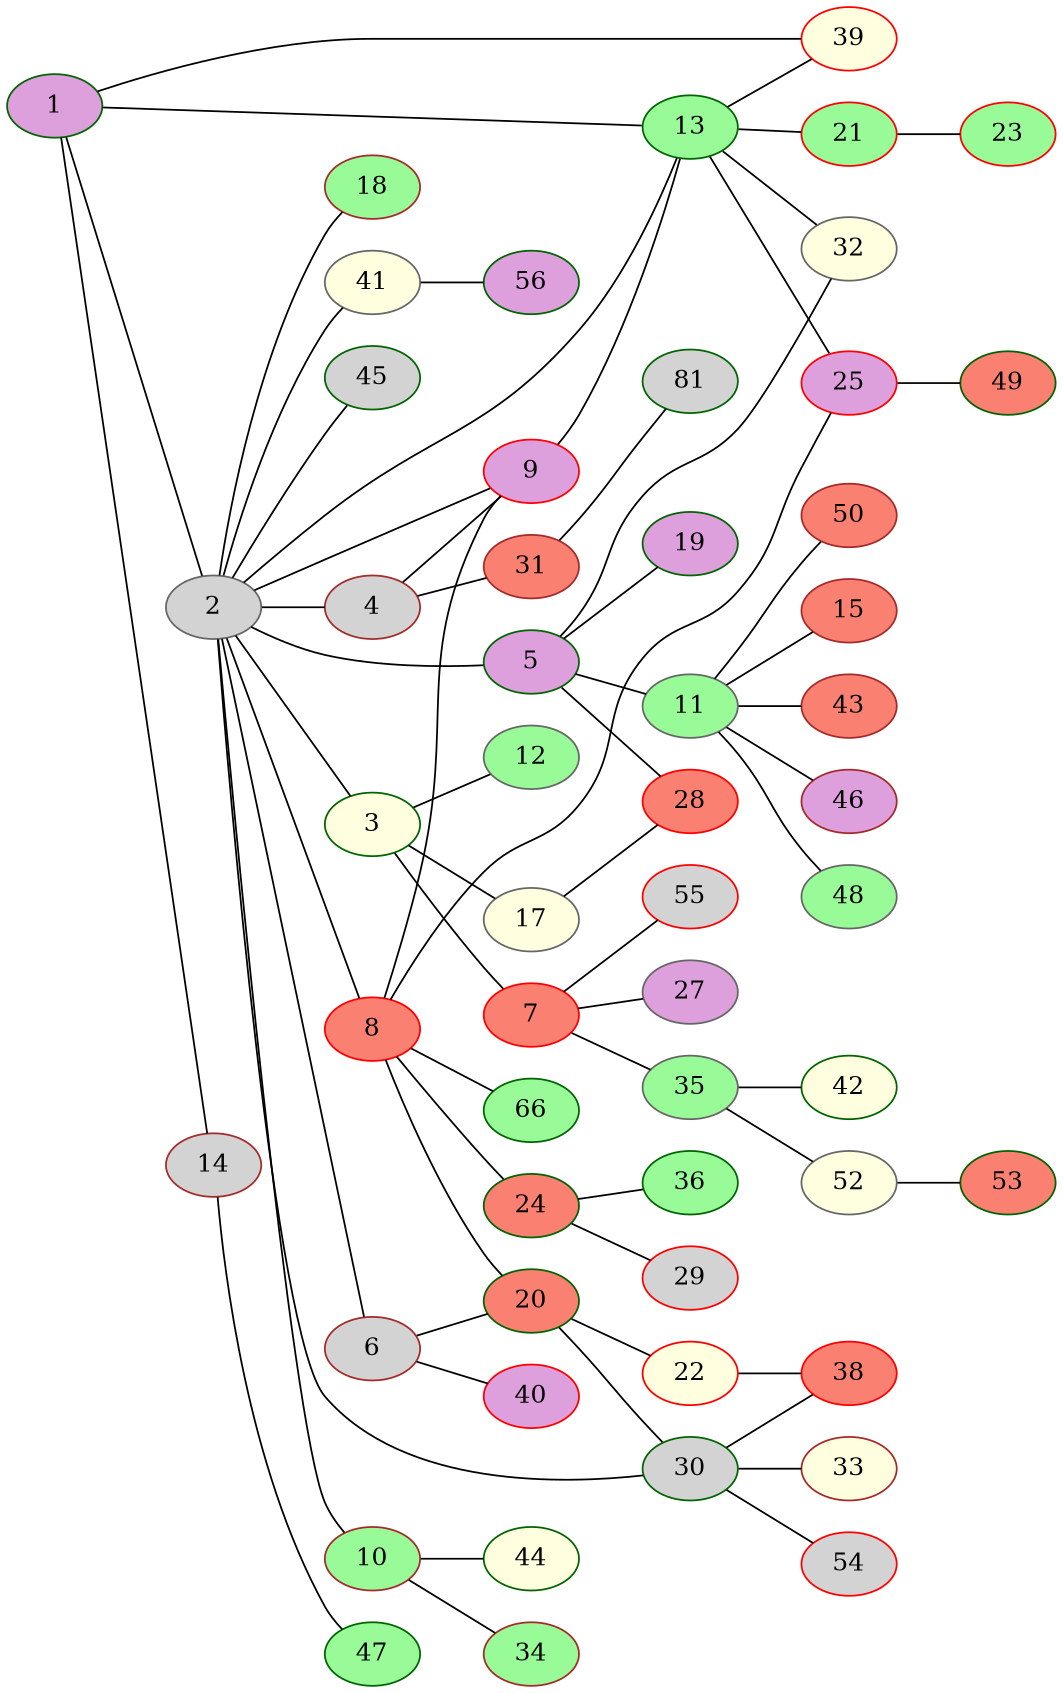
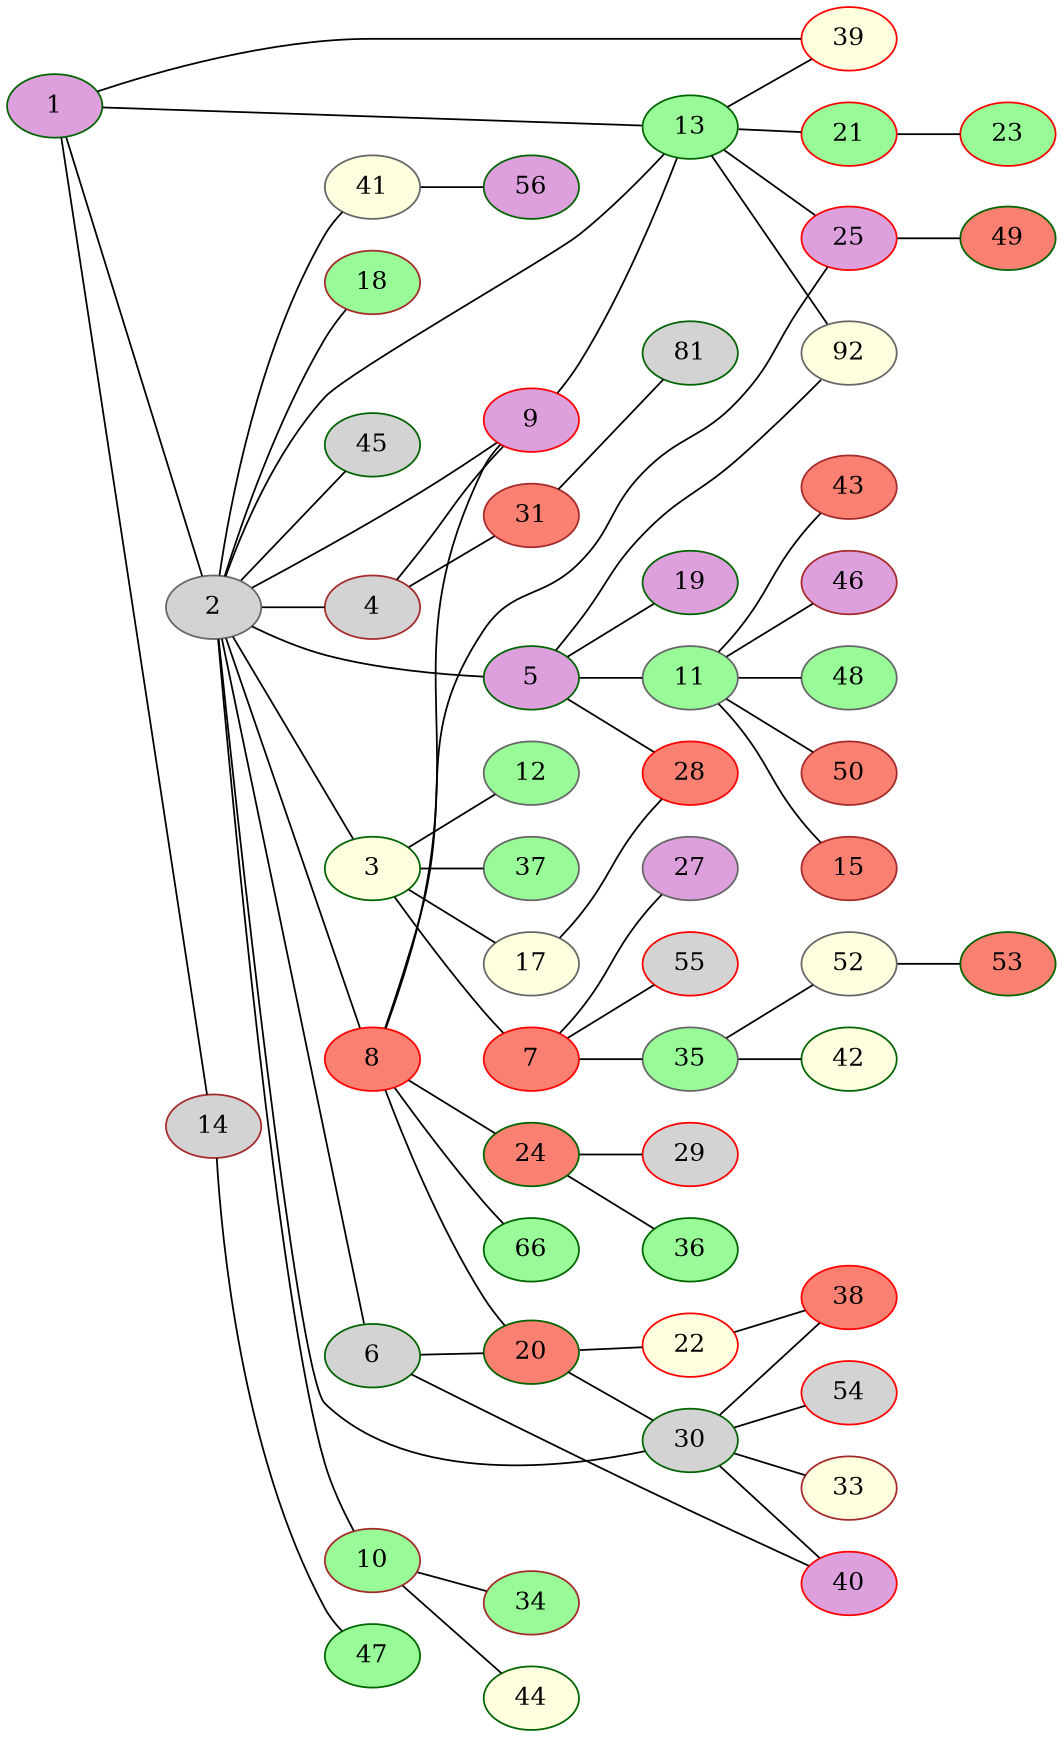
(849, 249) -> (849, 353)
none -> (531, 869)
(372, 1349) -> (372, 1356)
none -> (770, 1512)
